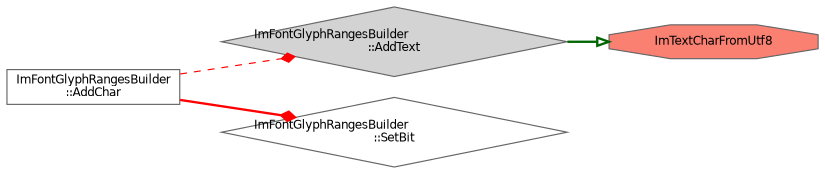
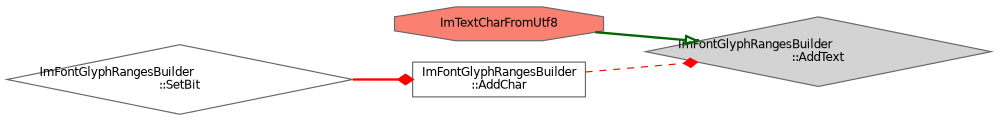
(582, 42) -> (641, 36)
(230, 108) -> (376, 79)
